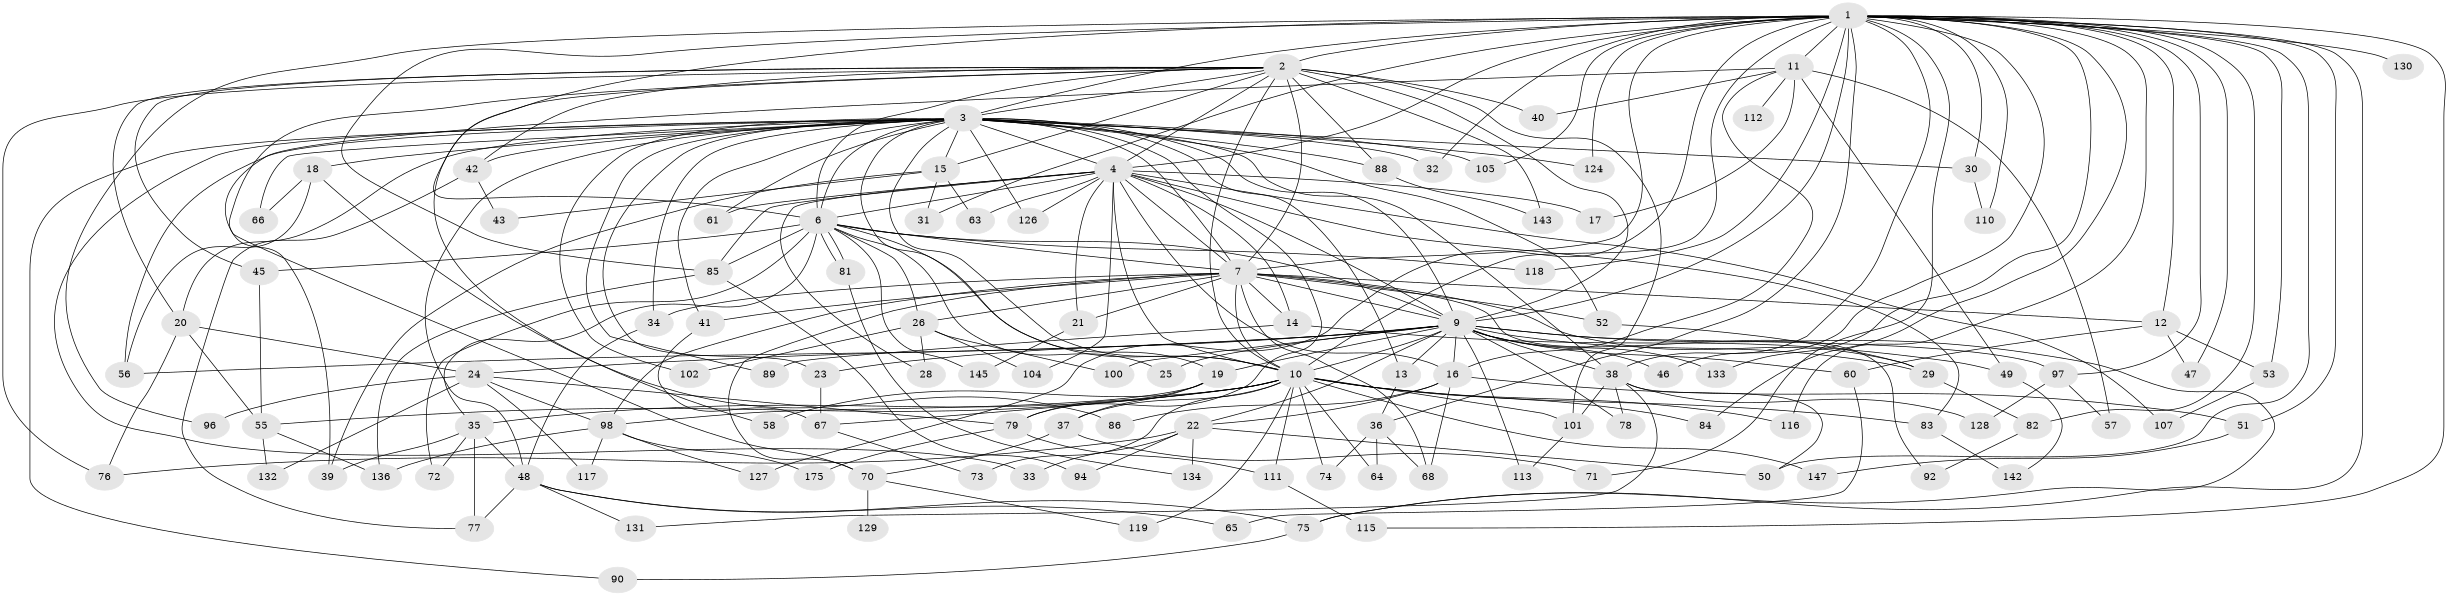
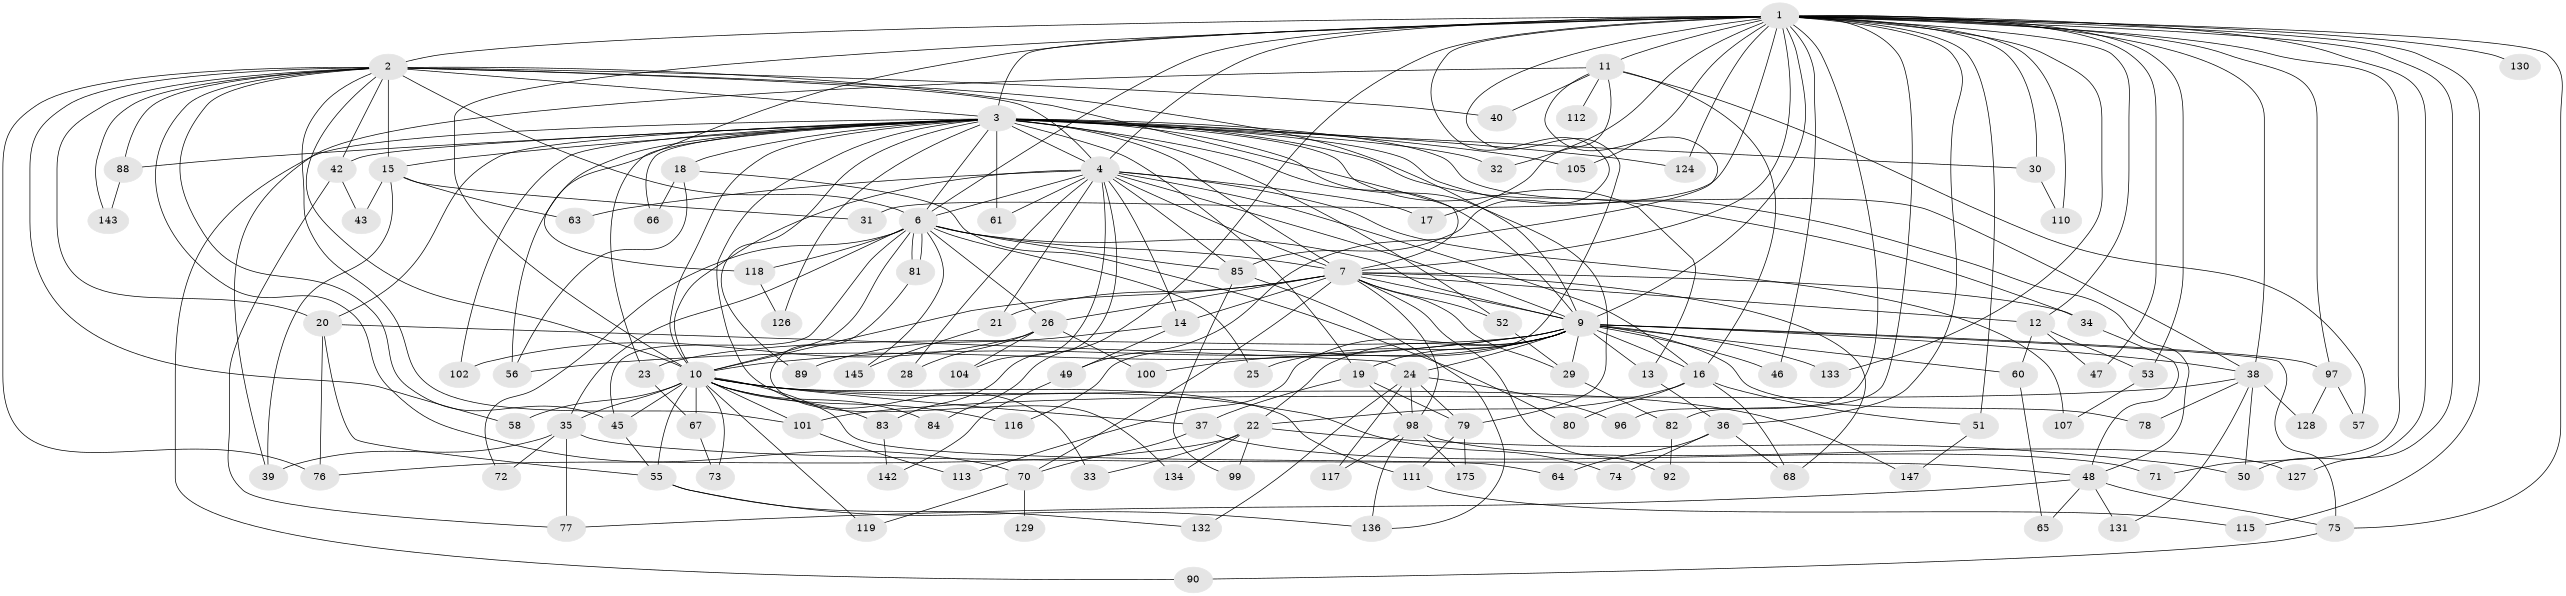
(1071, 195) -> (768, 298)
(705, 323) -> none
none -> (657, 400)
(1115, 426) -> (1570, 426)
(1081, 477) -> (1235, 477)
